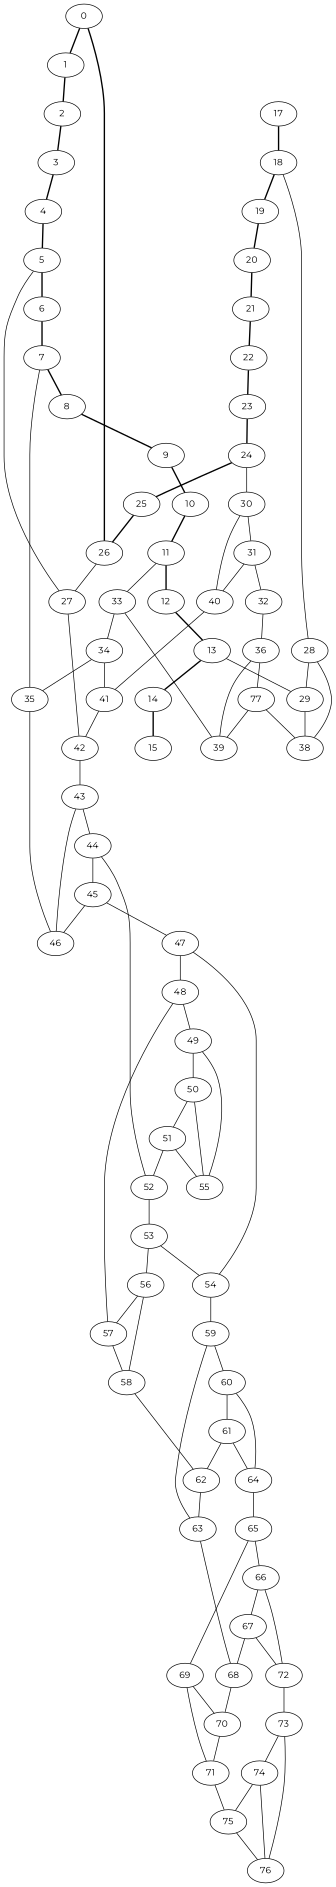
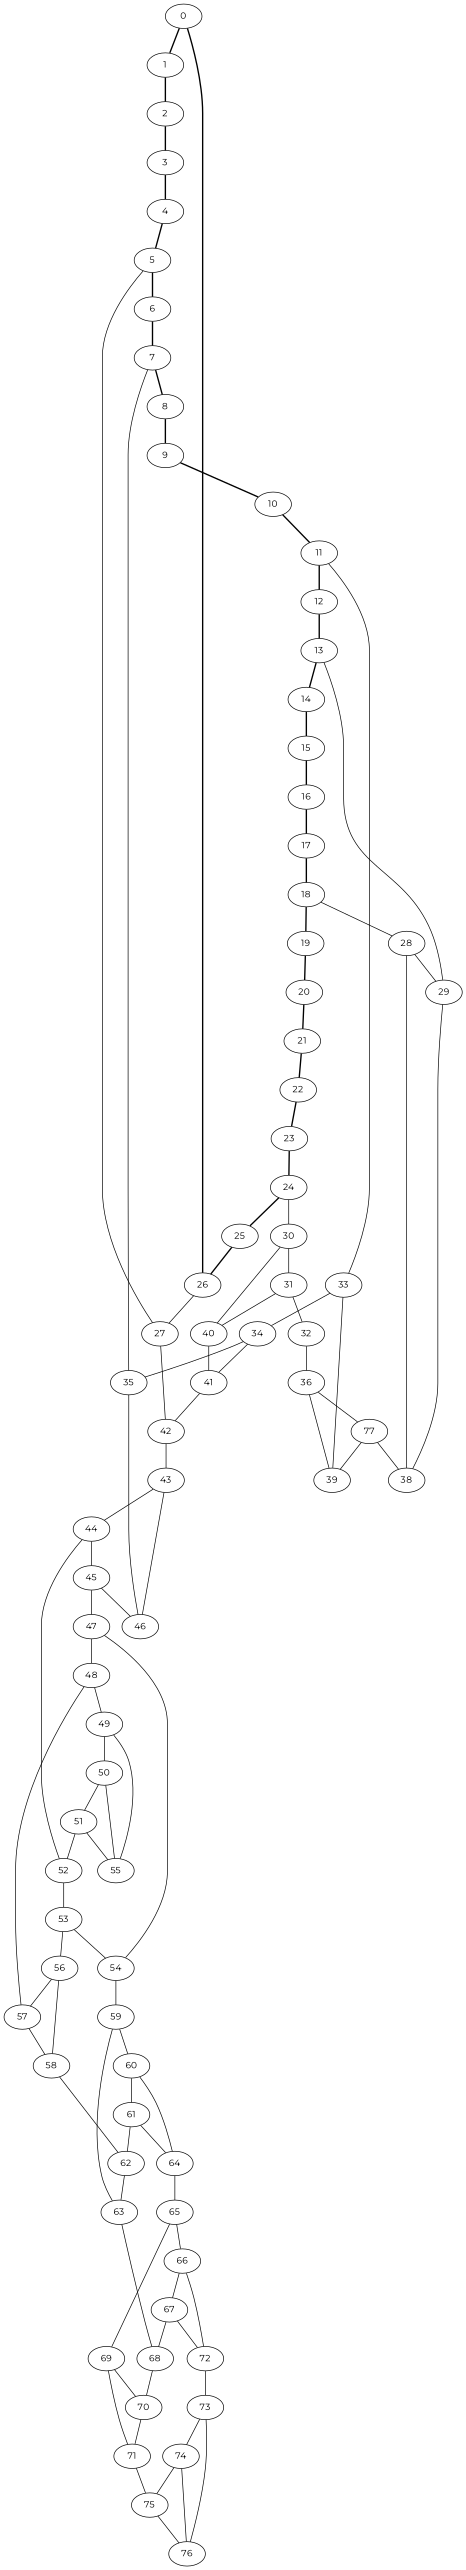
none -> (306, 797)
